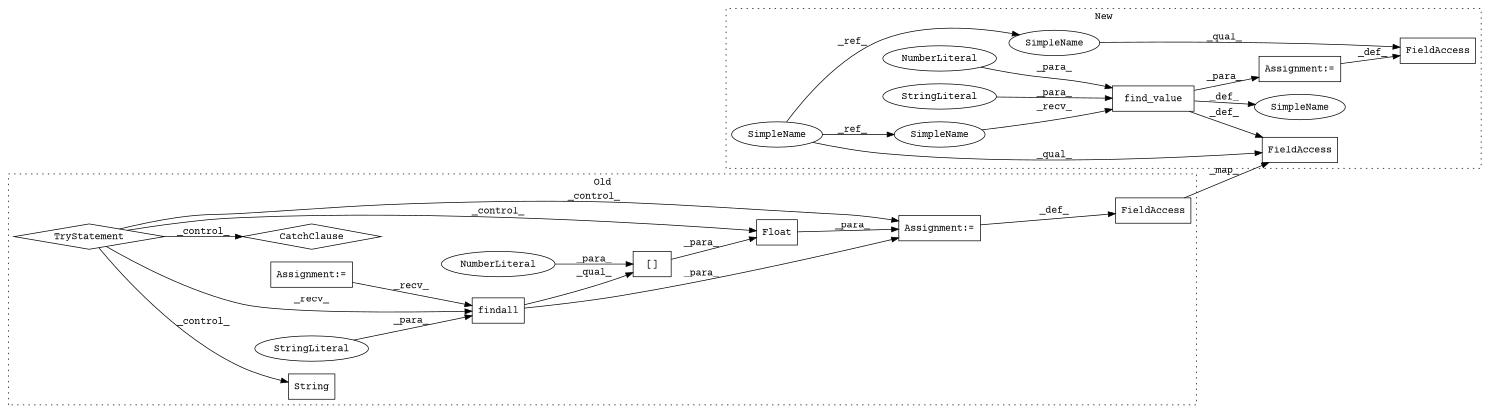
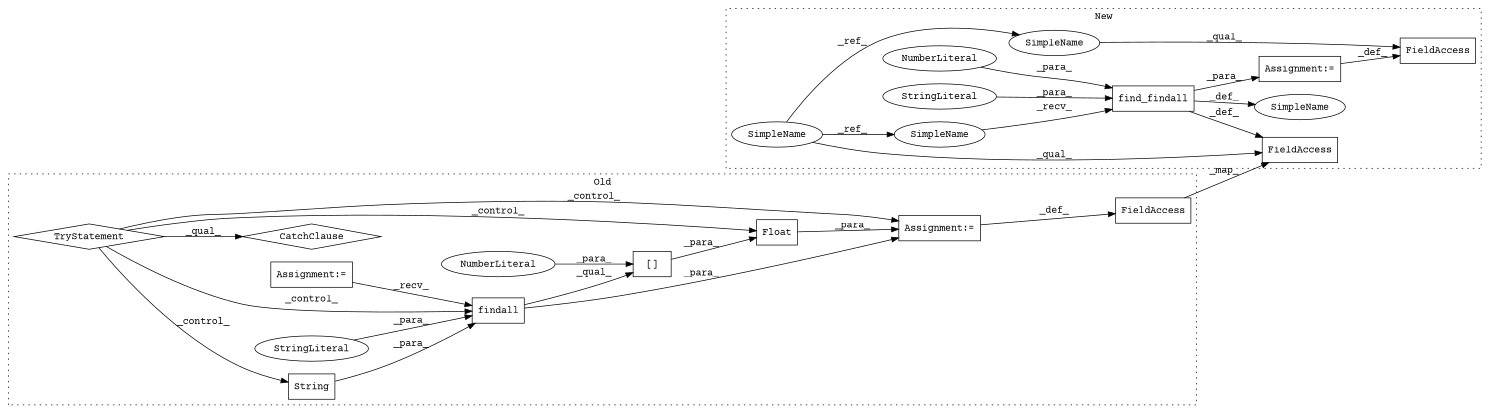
(1153, 99) -> (1153, 99)
(203, 231) -> (203, 231)
(312, 299) -> (312, 299)
none -> (404, 358)
